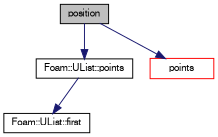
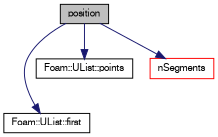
(182, 69) -> (182, 69)
(69, 92) -> (28, 57)
